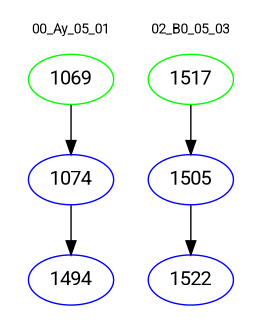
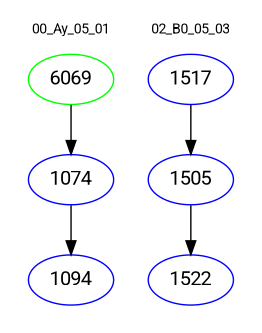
(71, 79) -> (71, 79)
(191, 79) -> (191, 79)
(71, 280) -> (71, 280)
